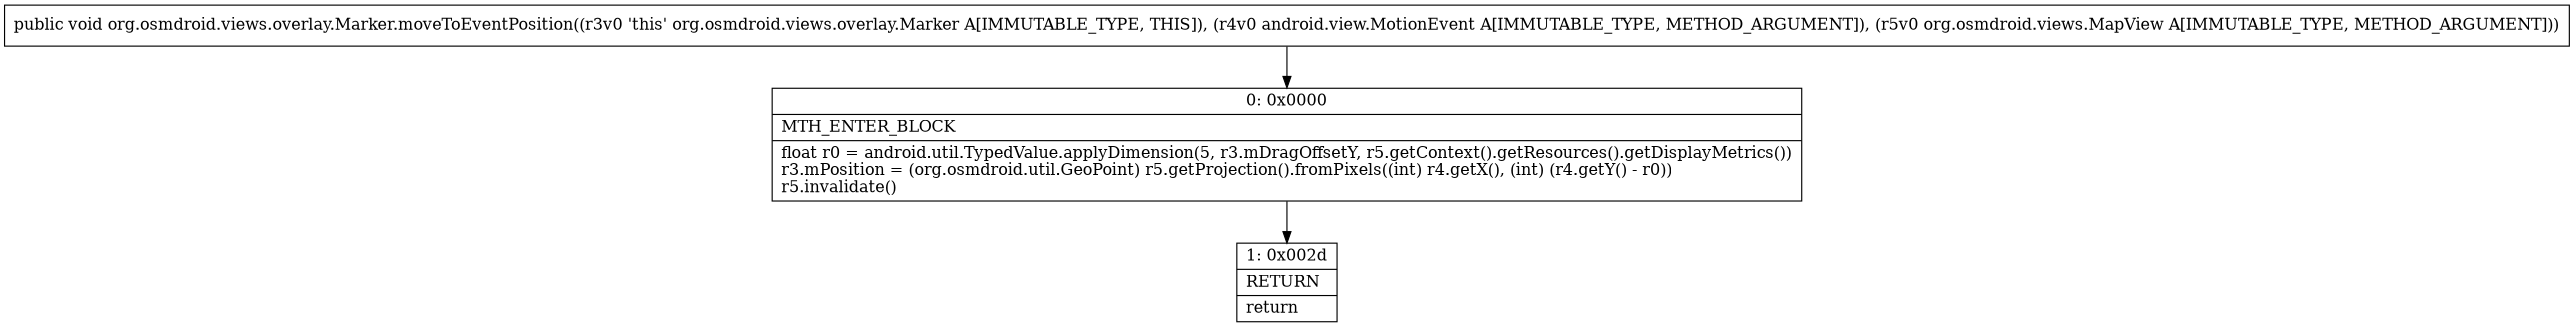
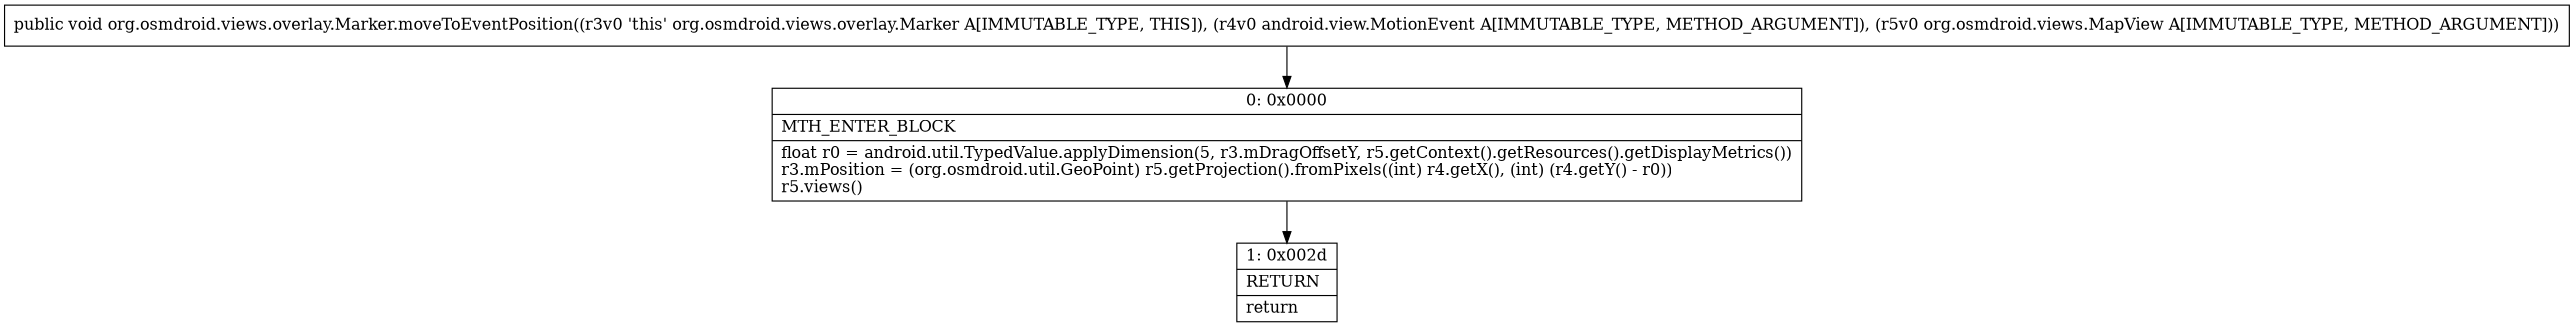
(839, 187) -> (822, 187)
